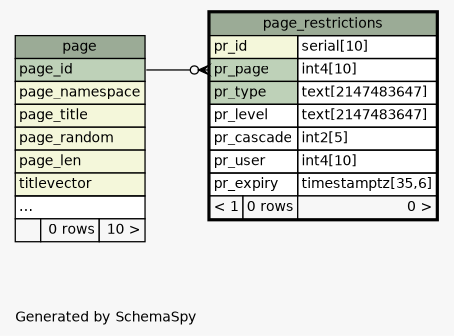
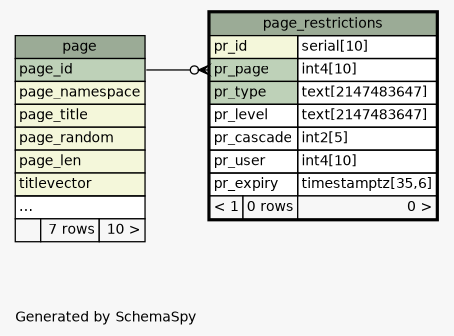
(72, 230) -> (72, 230)
